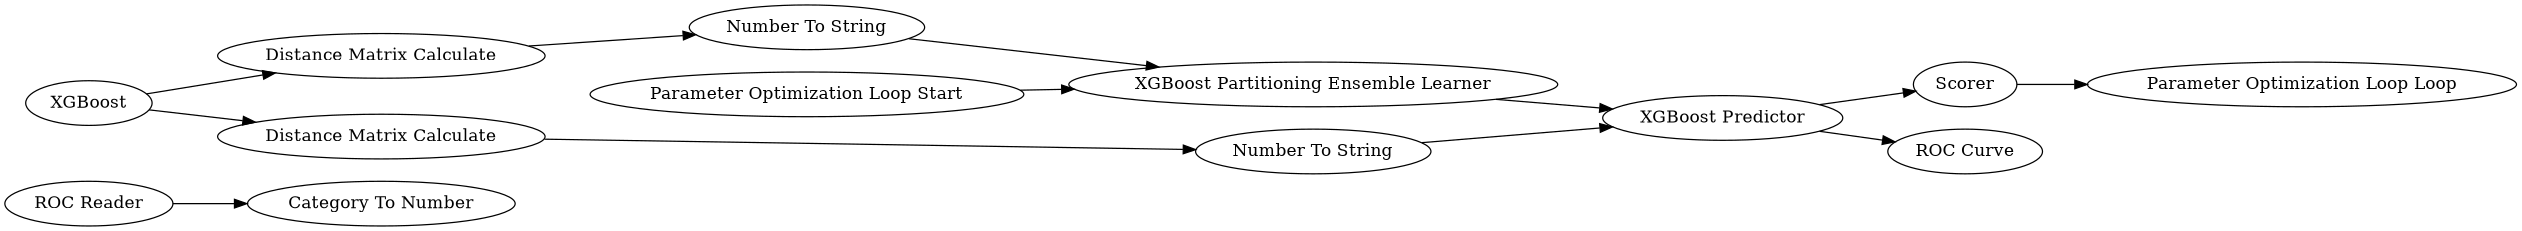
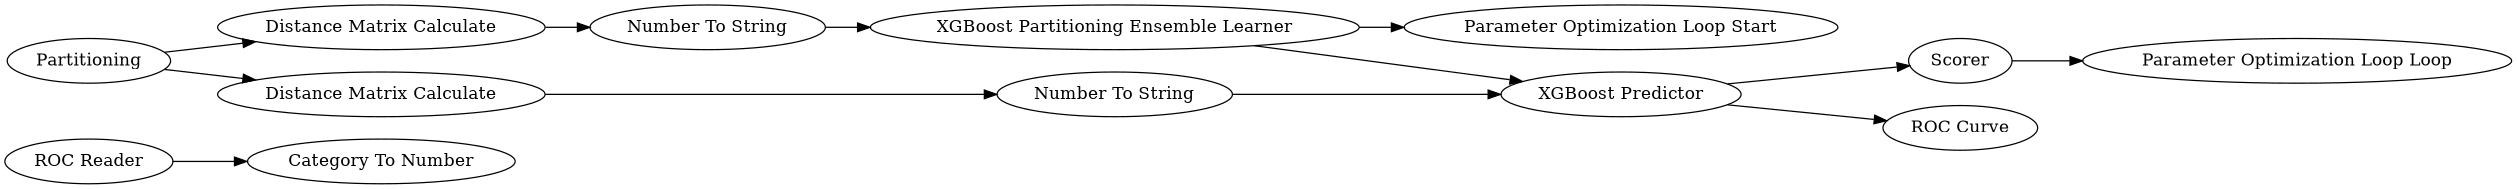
(1041, 90) -> (1375, 27)
(89, 103) -> (89, 61)
